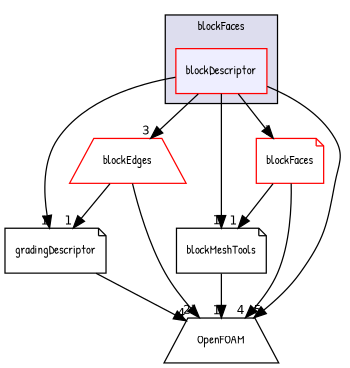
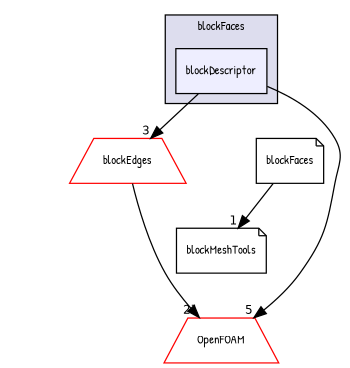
(221, 71) -> (221, 71)
(252, 111) -> none
(221, 154) -> none
(290, 161) -> (290, 161)
(285, 250) -> none
(56, 251) -> none
(221, 289) -> none
(221, 340) -> (221, 340)
